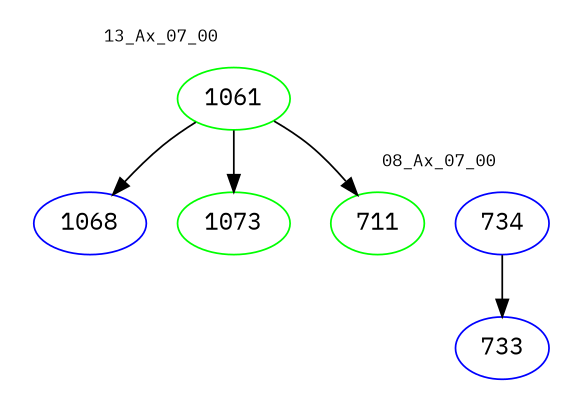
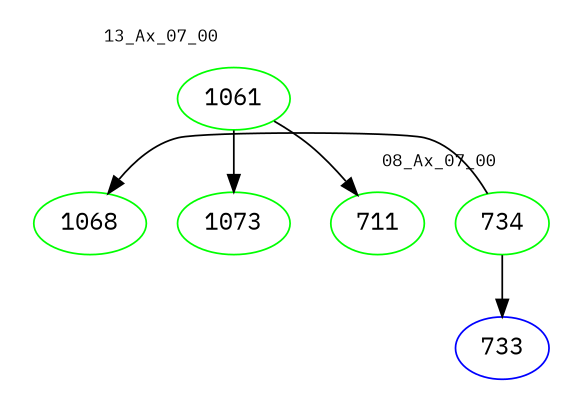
(158, 149) -> (318, 133)
(90, 223) -> (90, 223)
(502, 223) -> (502, 223)
